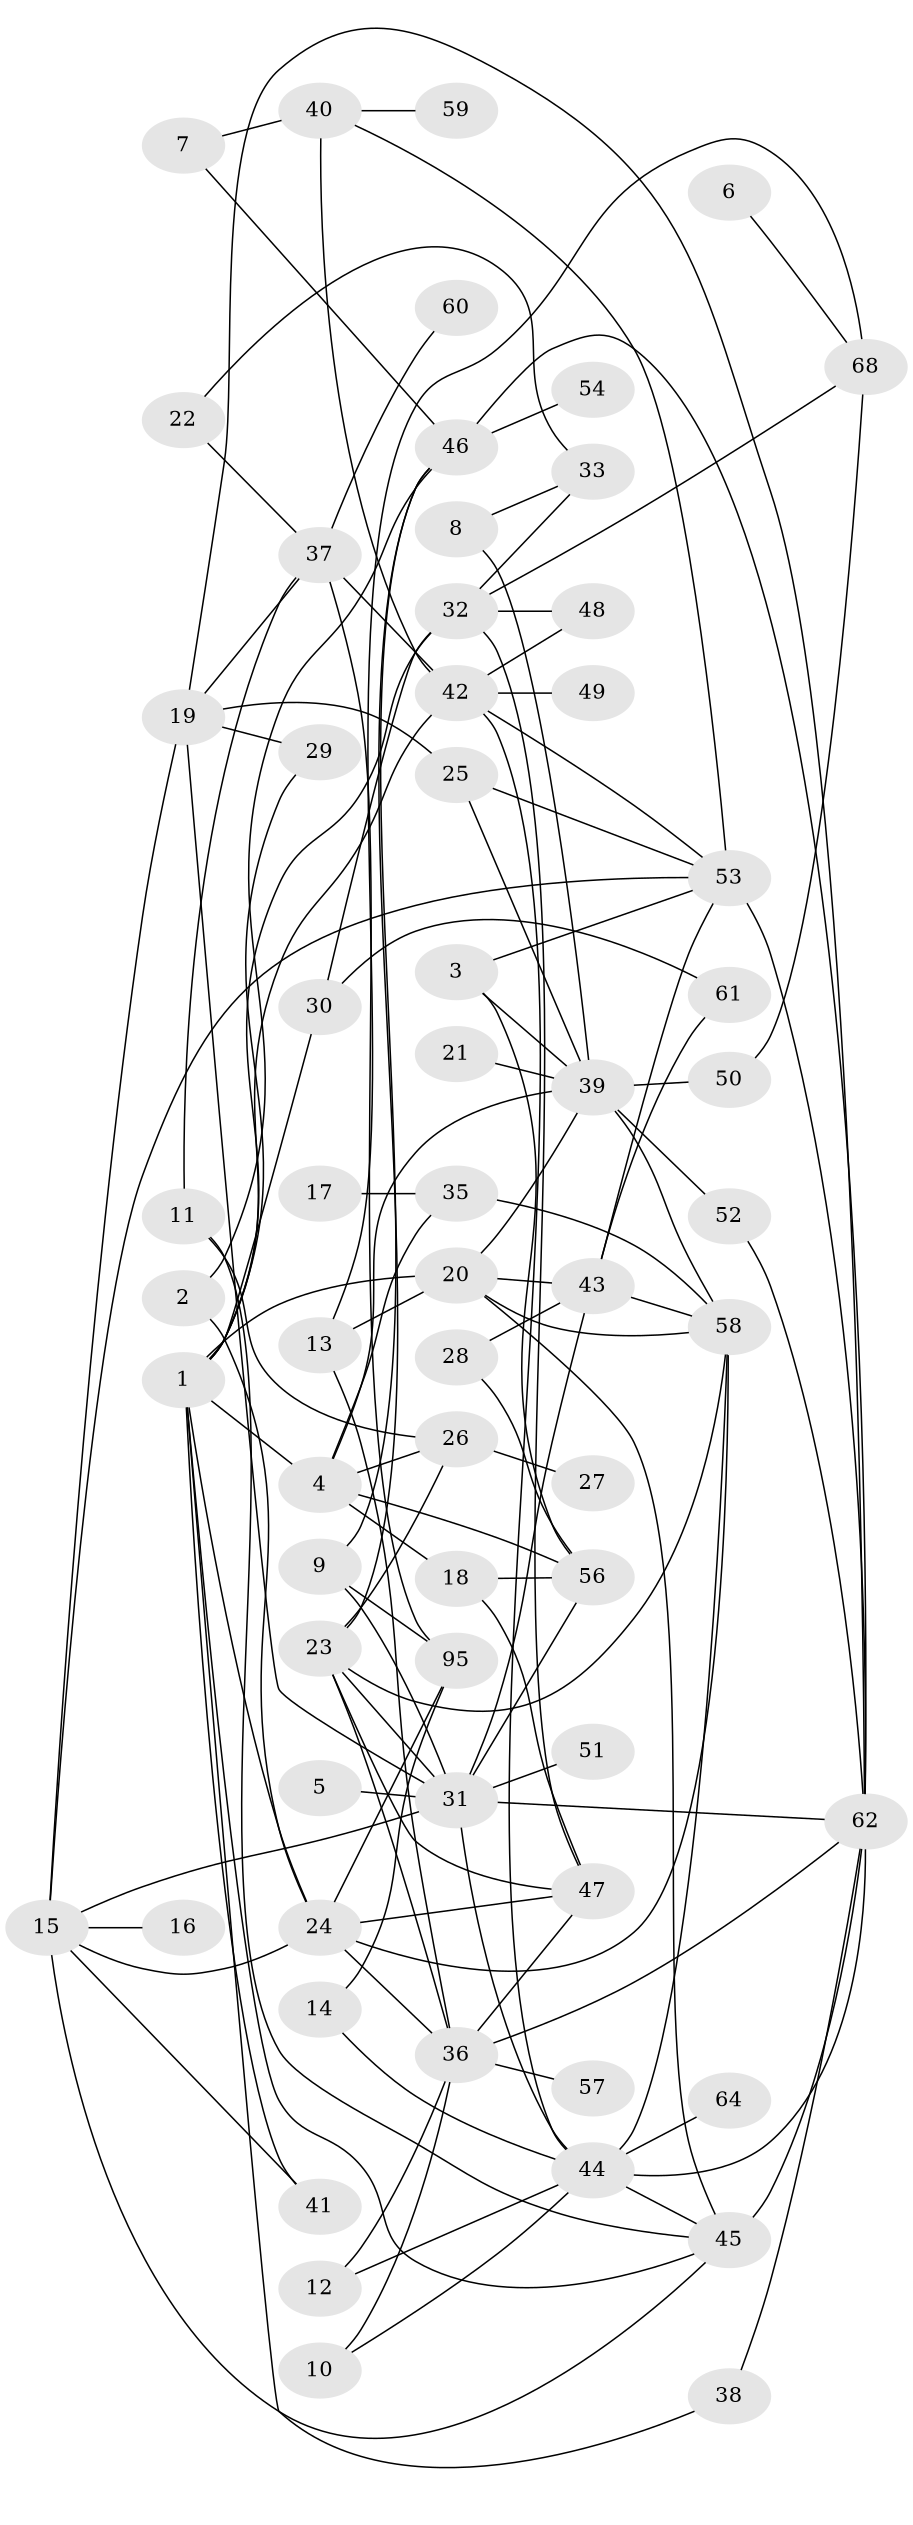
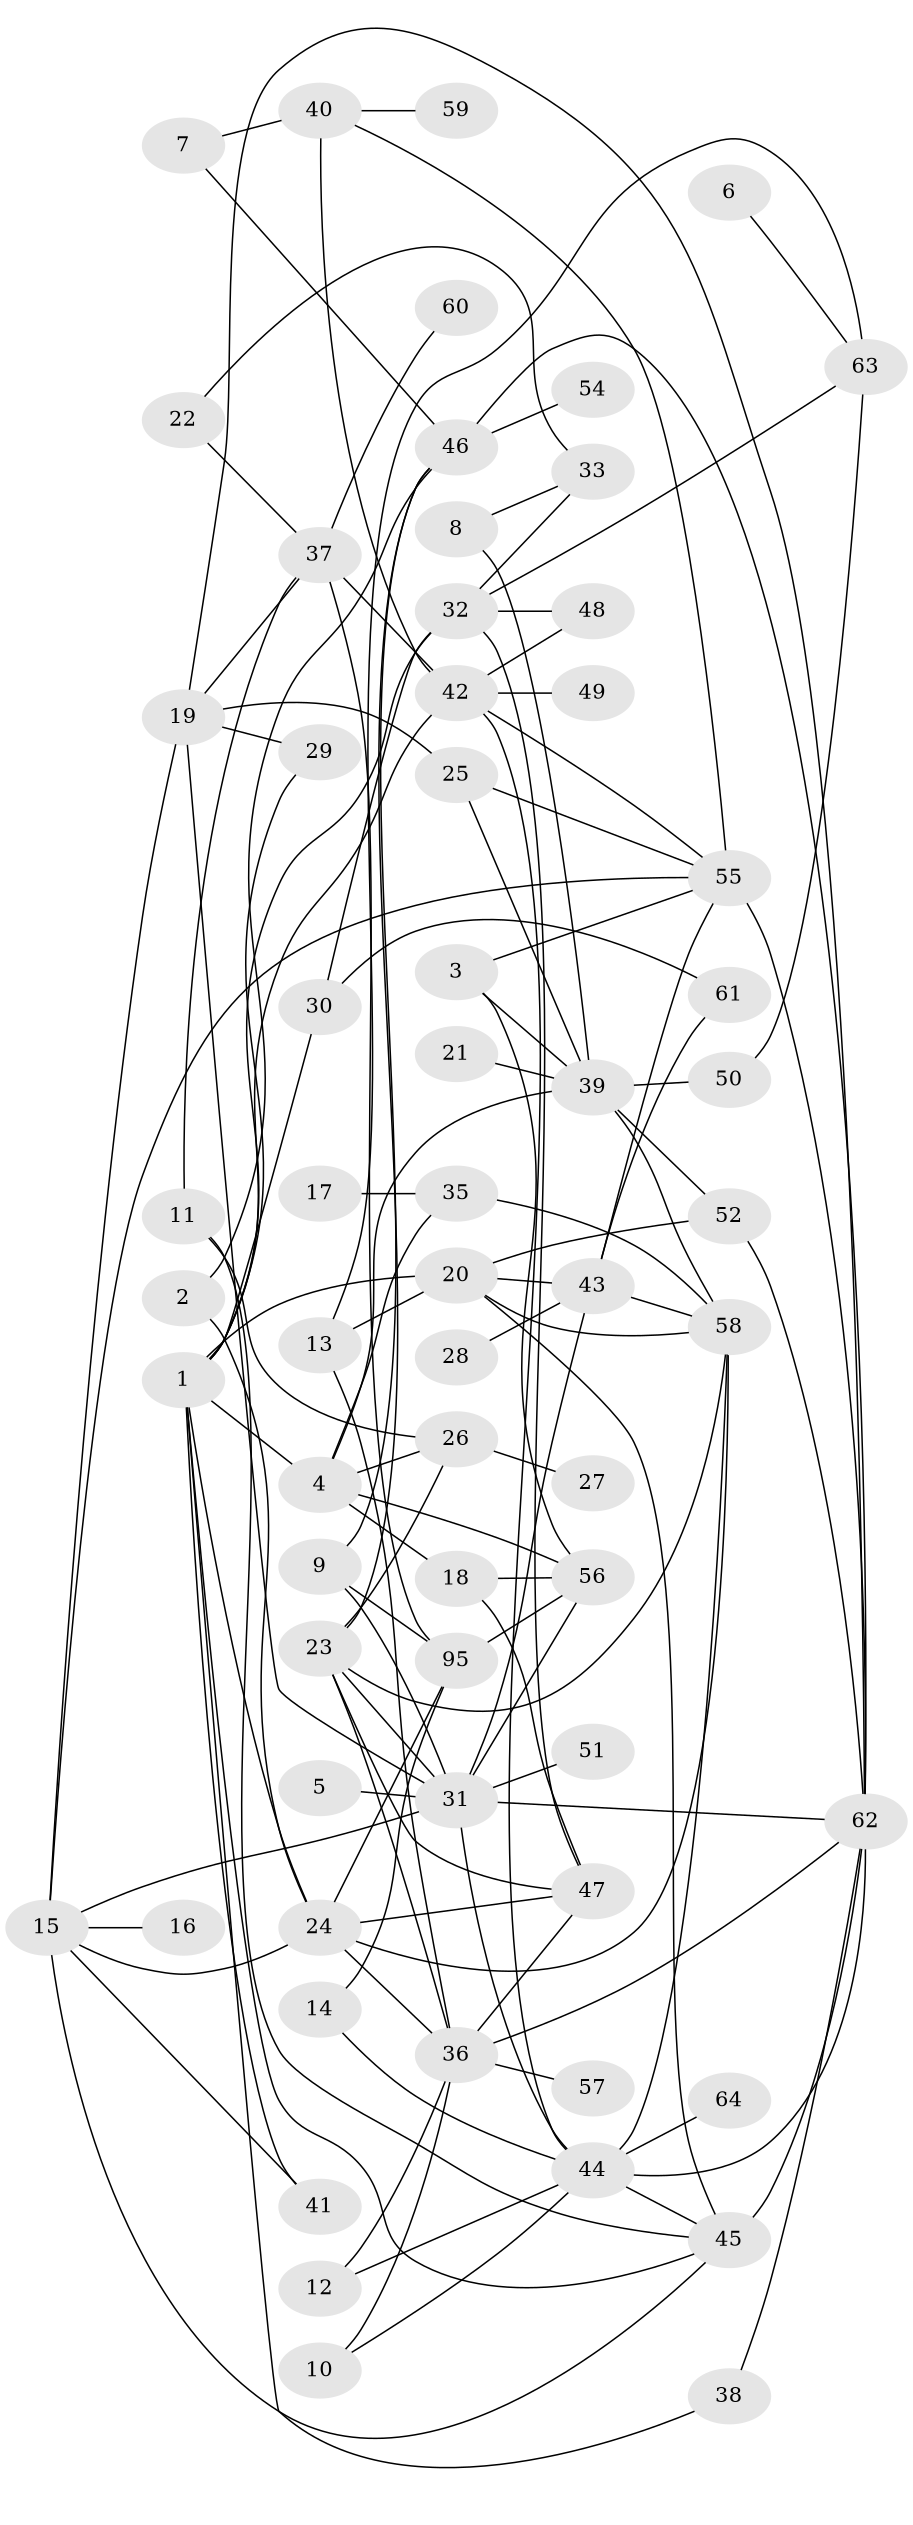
(866, 367) -> (866, 367)
(730, 878) -> (730, 878)
(525, 1196) -> (590, 1237)
(514, 1428) -> (525, 1619)
